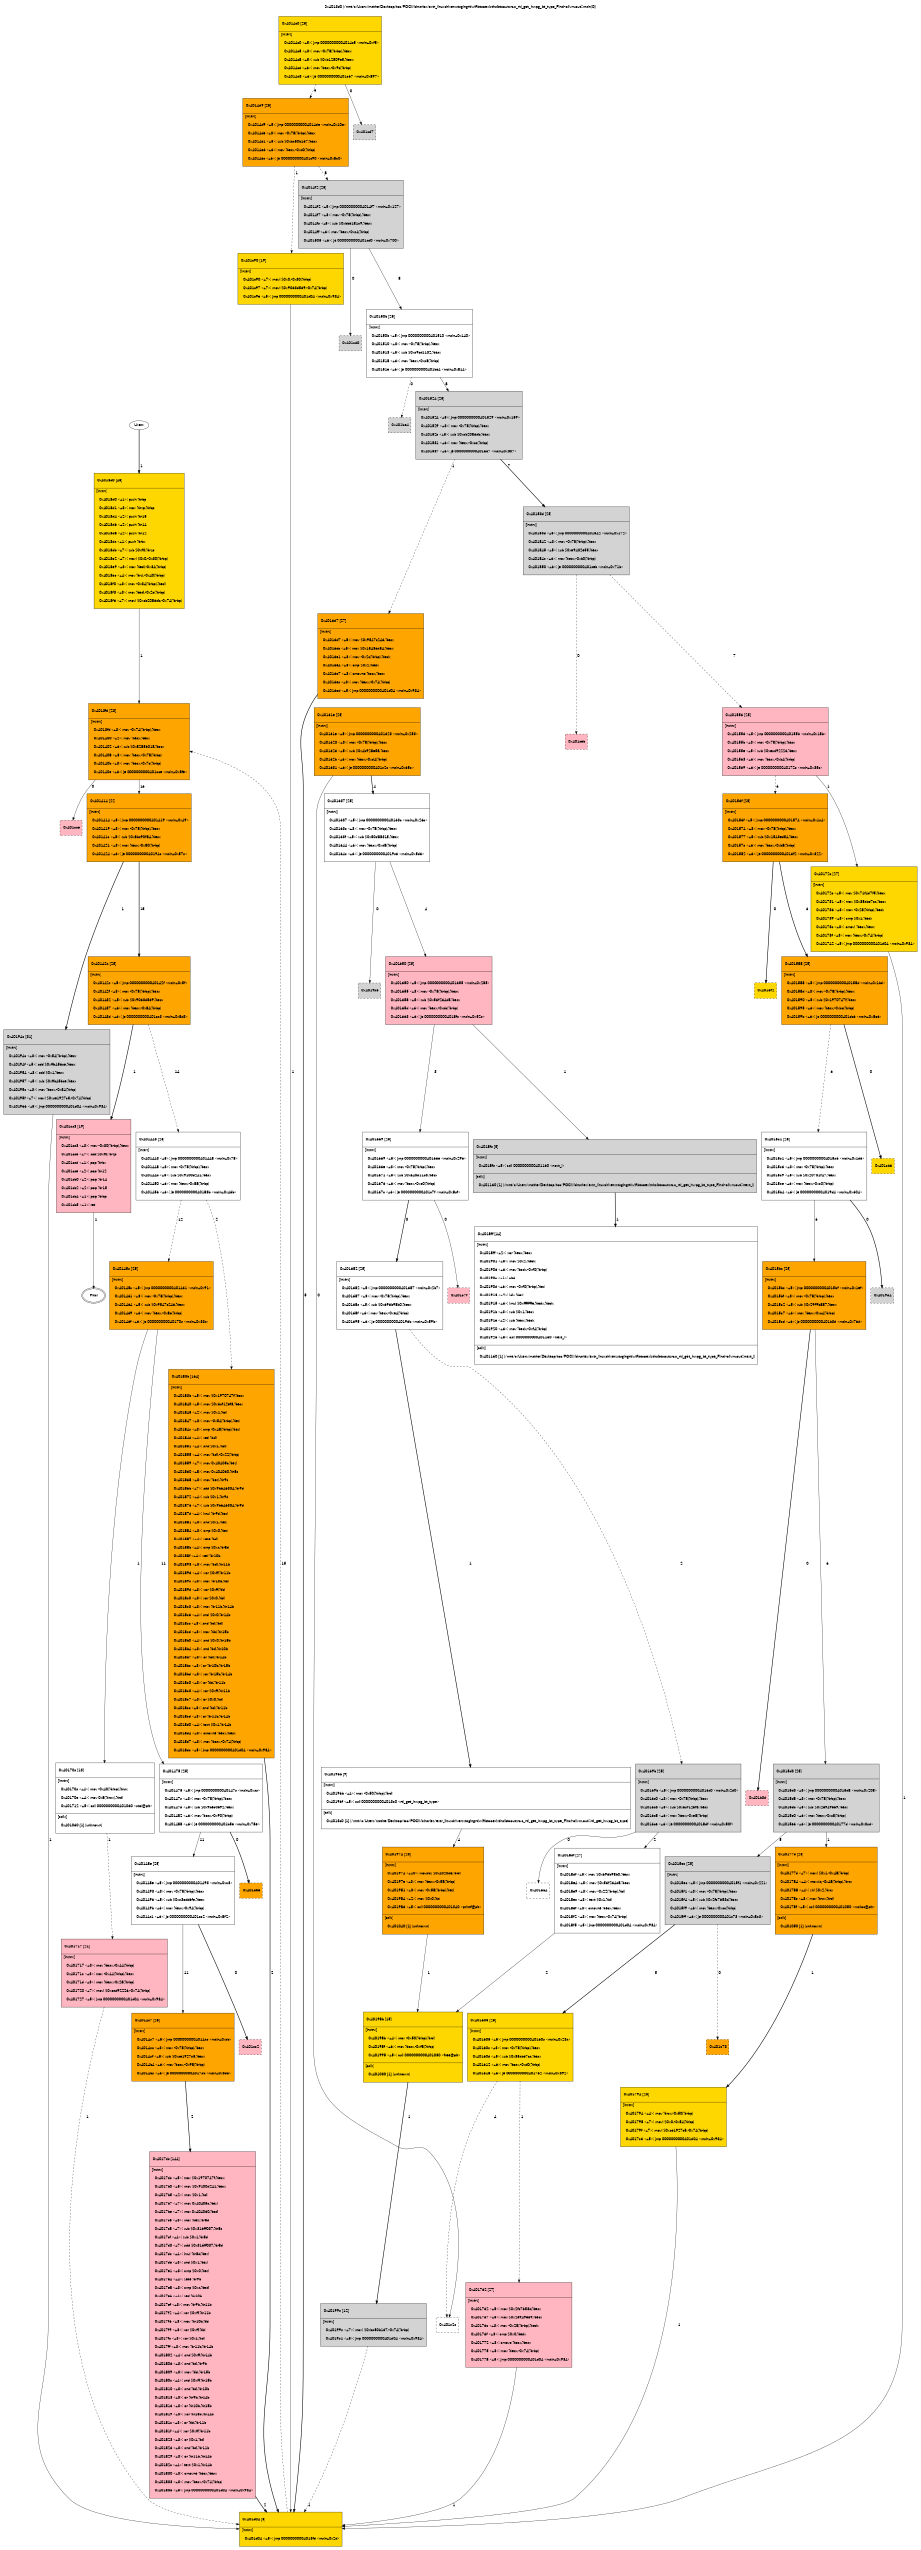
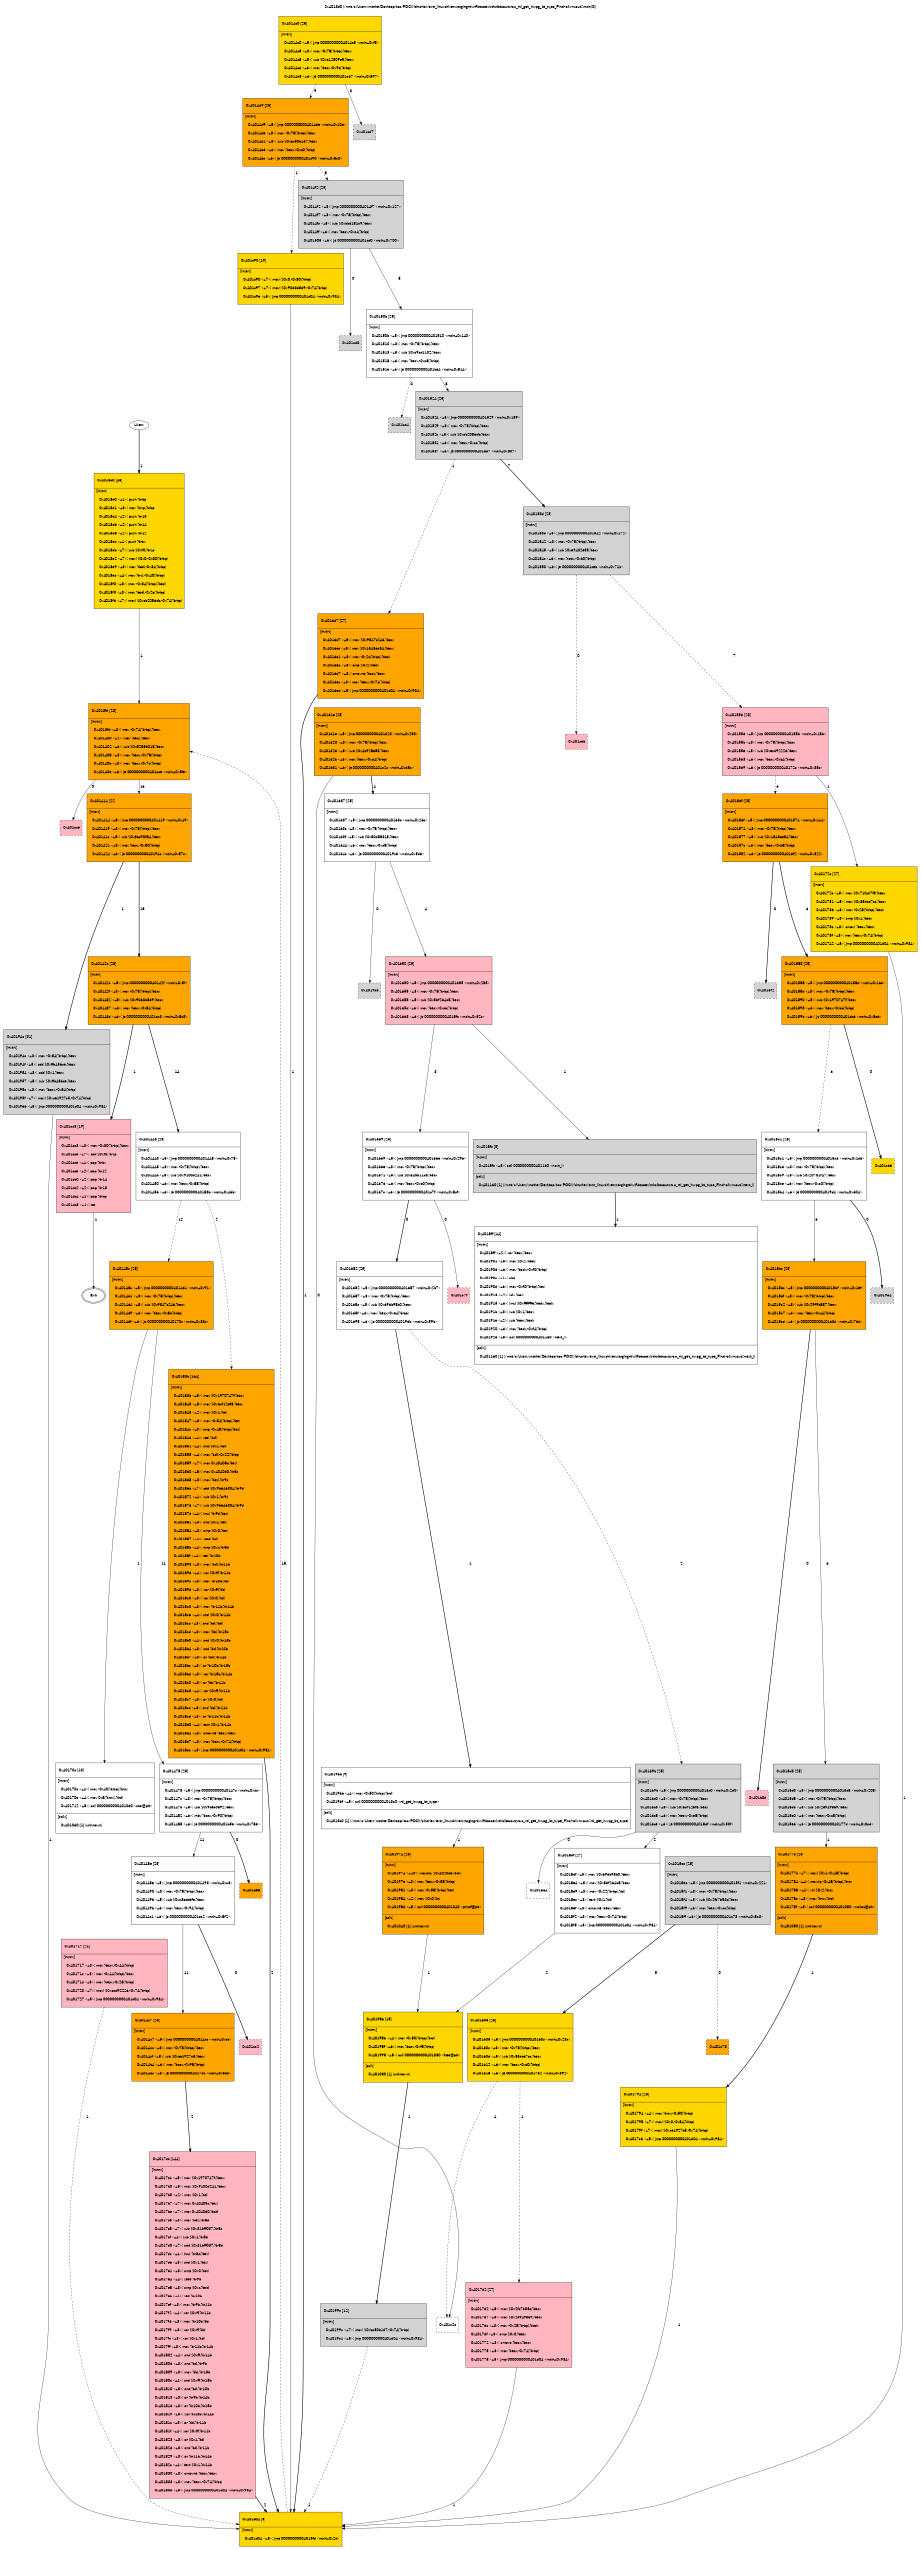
(765, 991) -> (765, 991)
(163, 1077) -> (163, 1077)
(94, 1296) -> (94, 1296)
(305, 1296) -> (305, 1296)
(459, 1840) -> (459, 1840)
(773, 1843) -> none
(110, 1885) -> none
